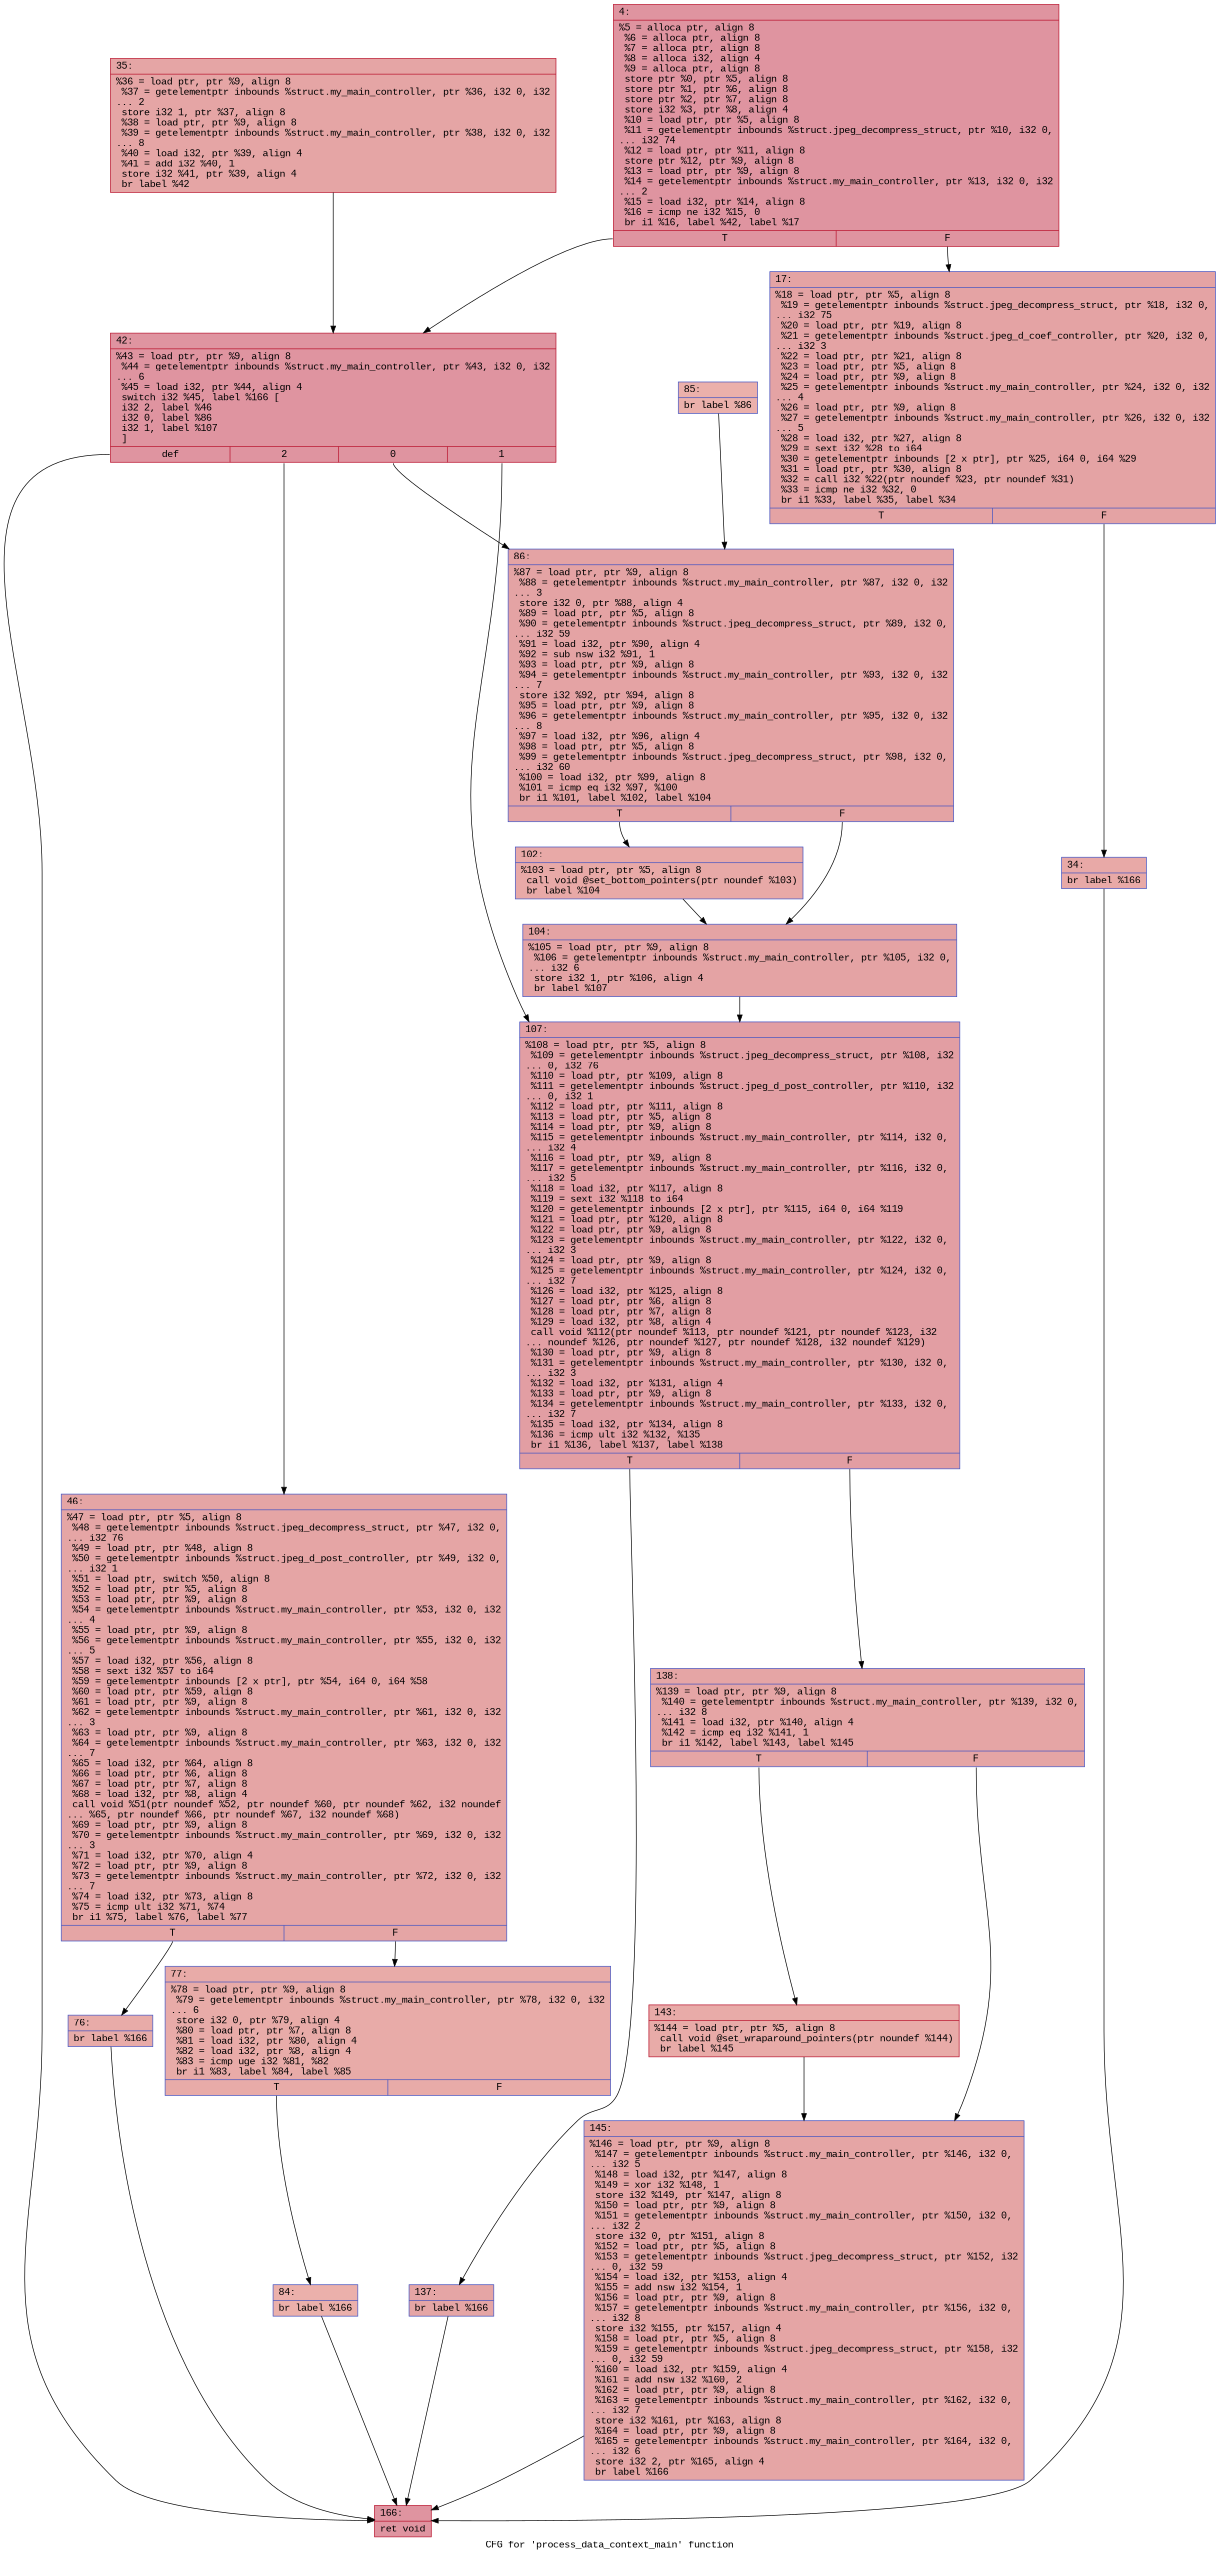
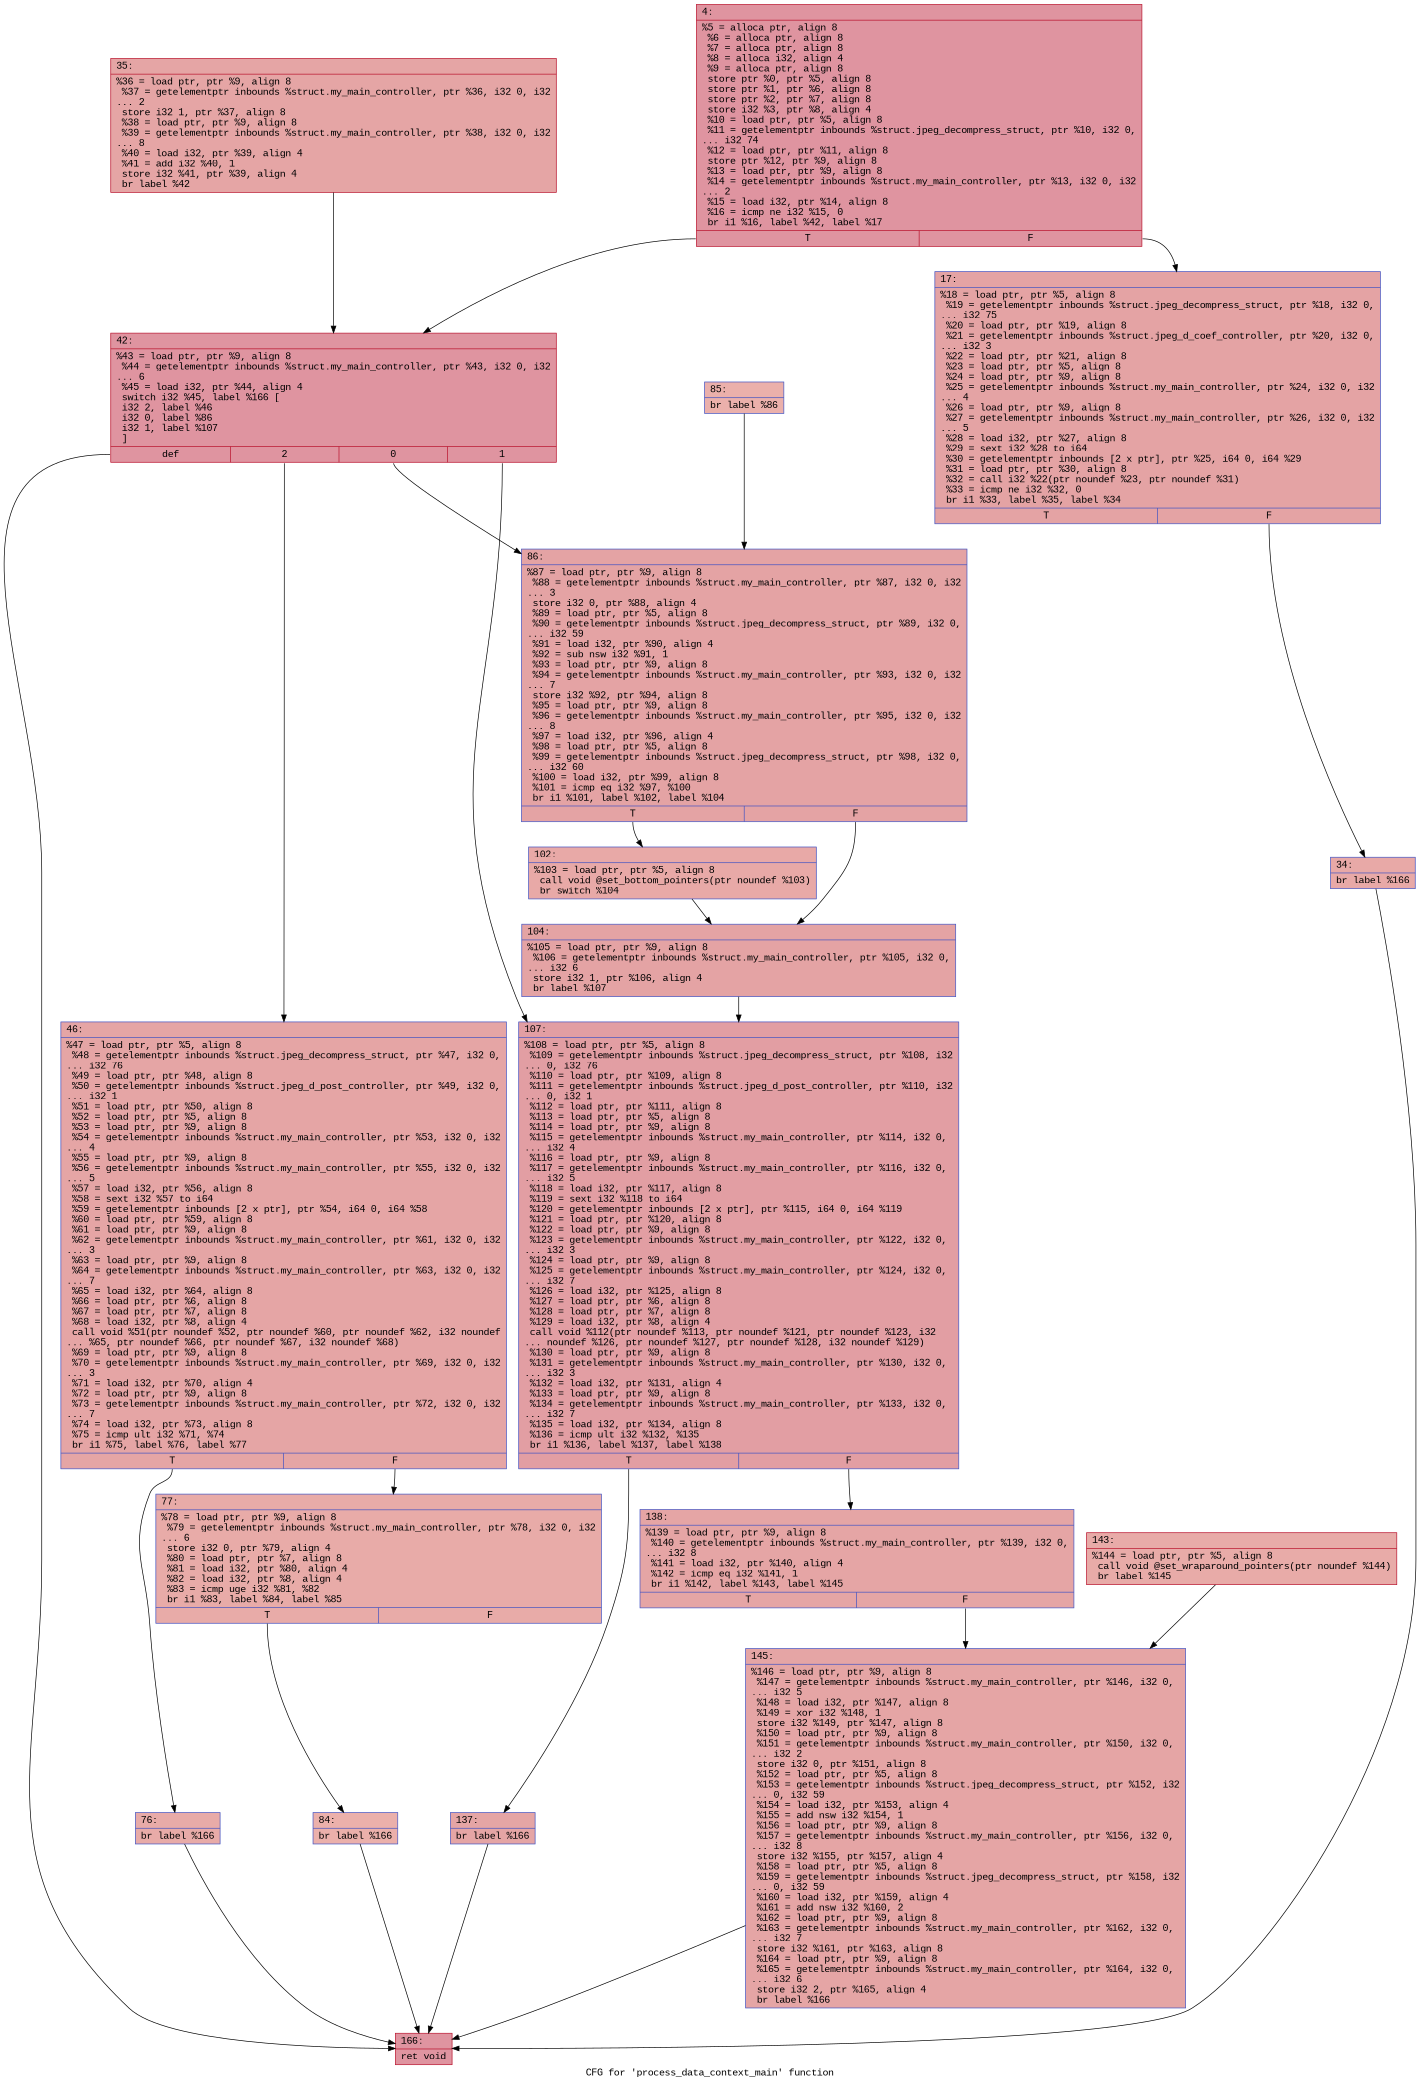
(560, 891) -> (576, 891)
(169, 1579) -> (160, 1107)
(770, 1884) -> none
